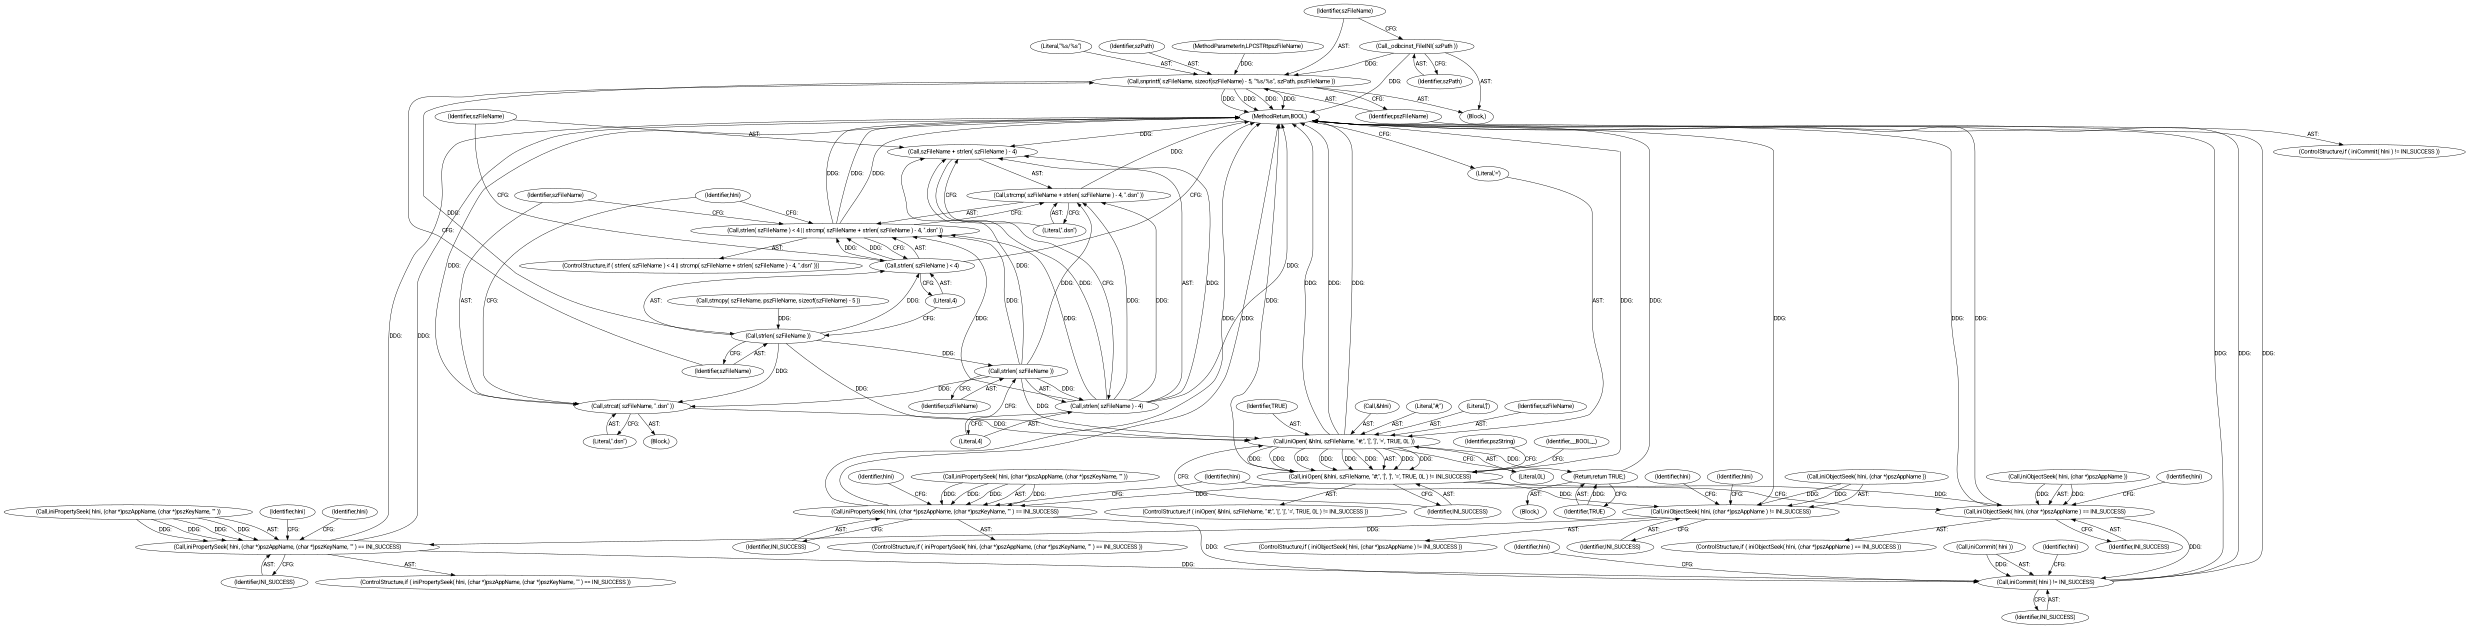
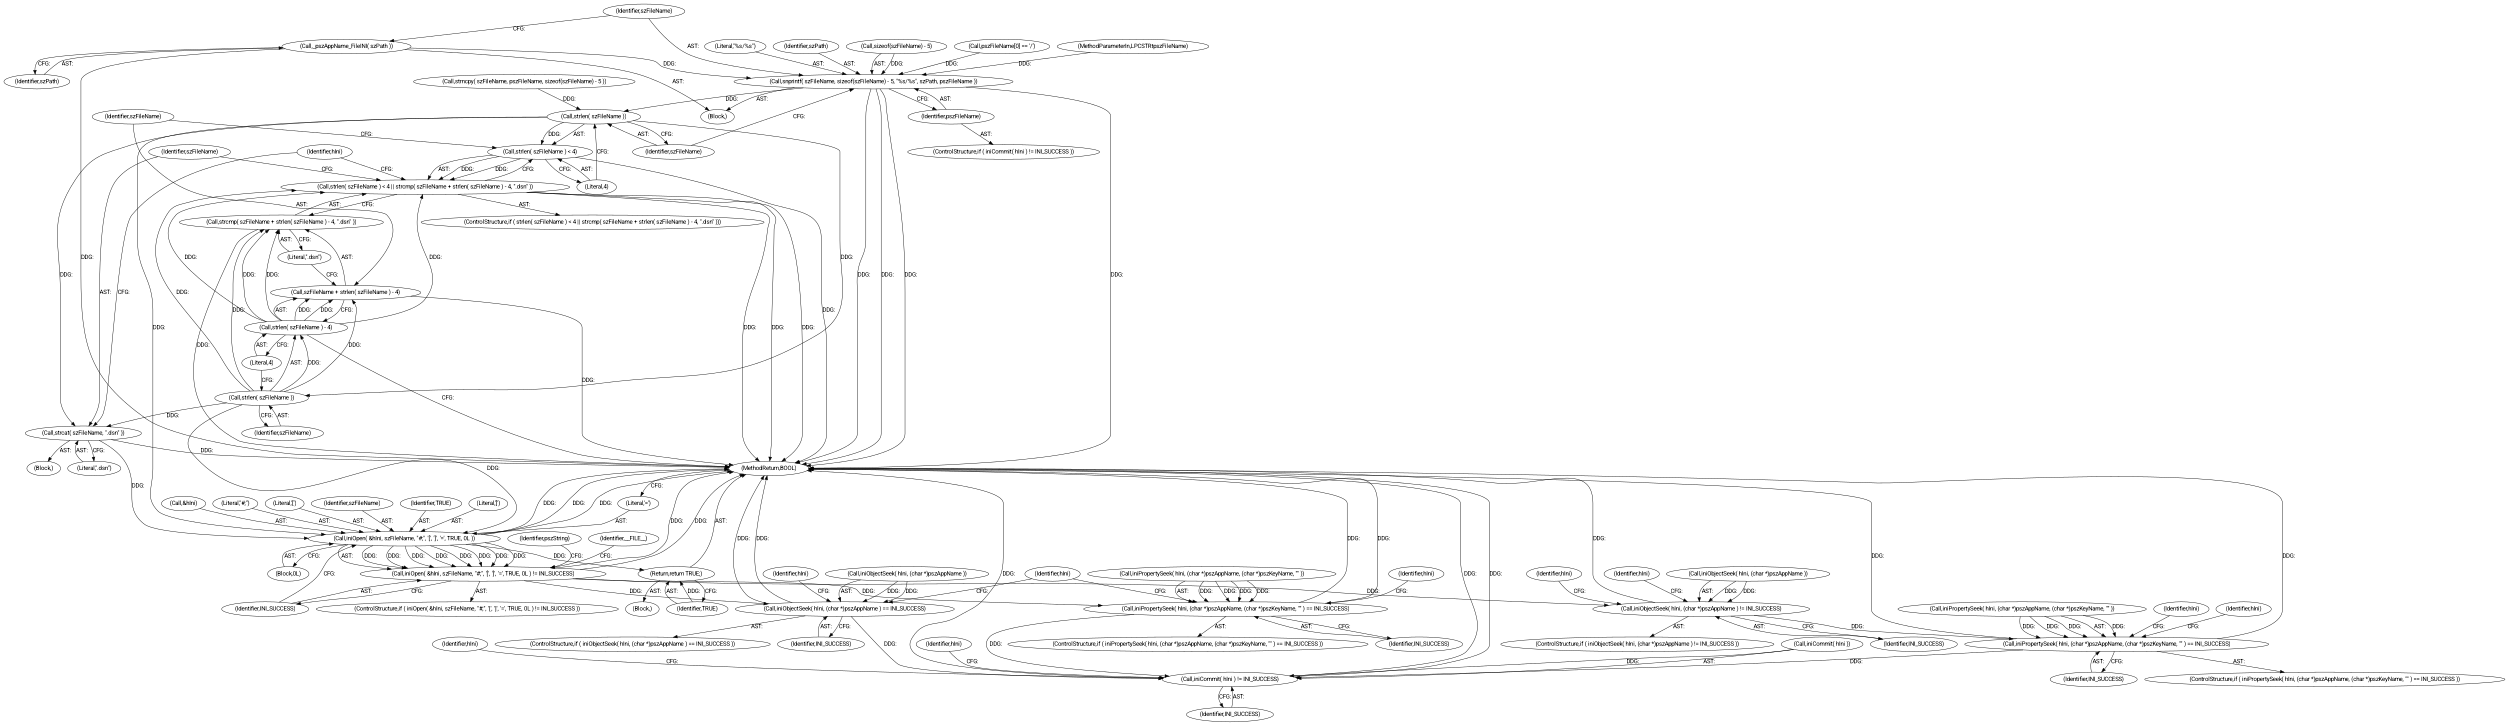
none -> (897, 46)
none -> (1002, 46)
(1417, 46) -> (346, 46)
(1130, 133) -> (582, 368)
(1197, 196) -> (830, 310)
(1294, 266) -> (449, 398)
(1657, 301) -> (722, 521)
(1572, 442) -> (624, 539)
(1532, 477) -> (288, 574)
none -> (488, 504)
